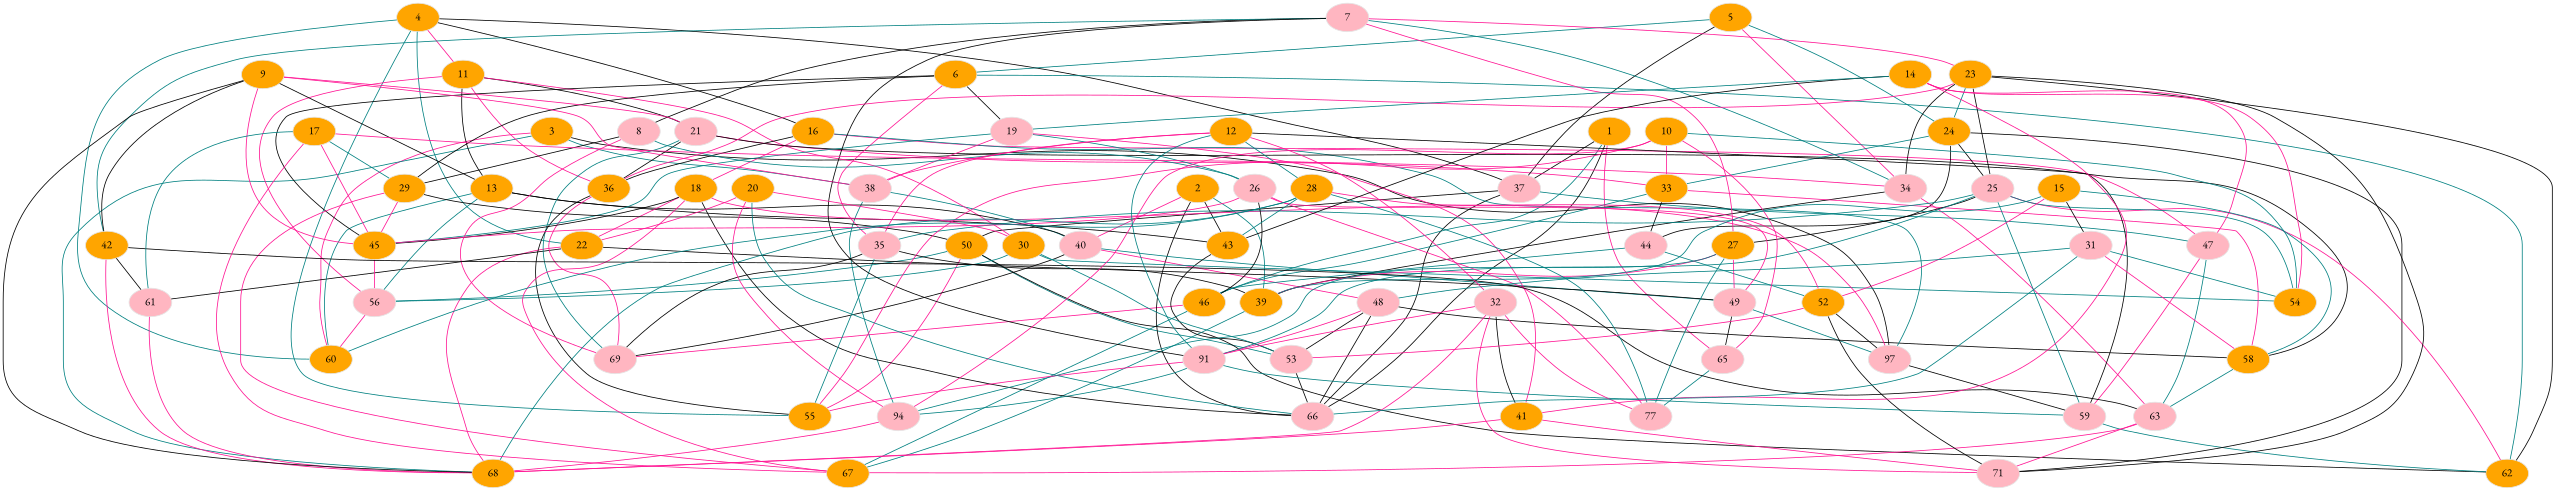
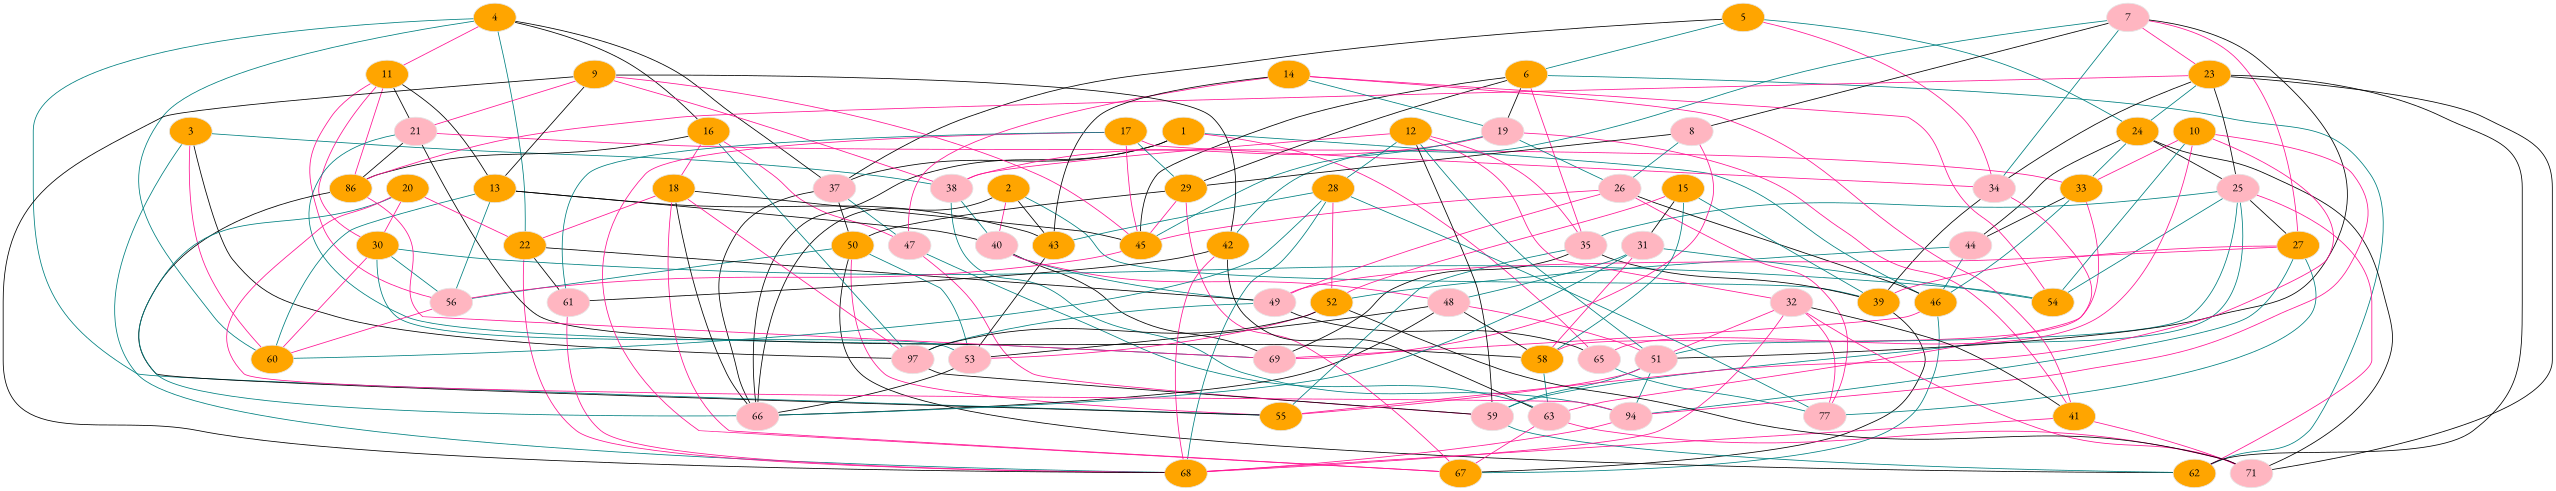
(609, 188) -> (351, 188)
none -> (325, 302)
(1204, 359) -> (1656, 359)
(1078, 389) -> (1751, 452)
